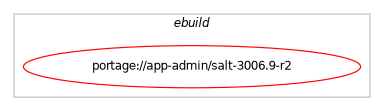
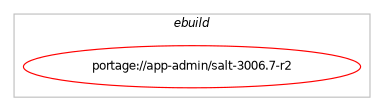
(192, 67) -> (192, 67)
